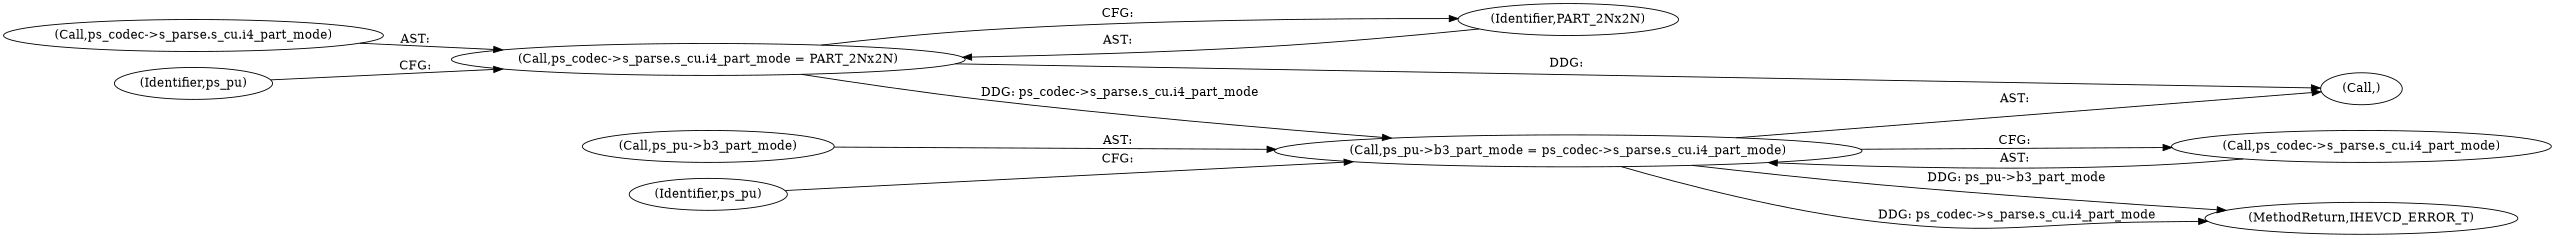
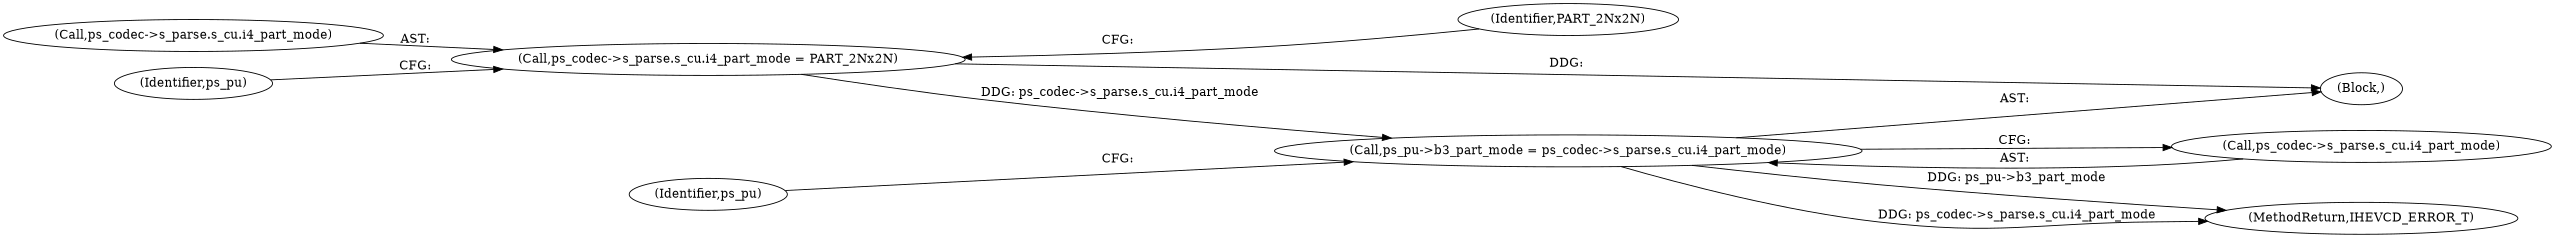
(1135, 23) -> none
(1120, 40) -> (1120, 40)
(2361, 89) -> (2361, 89)
(708, 146) -> none
